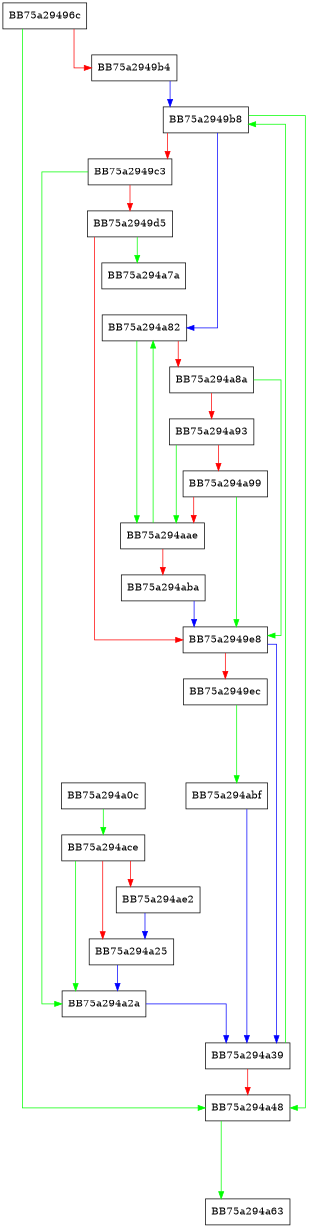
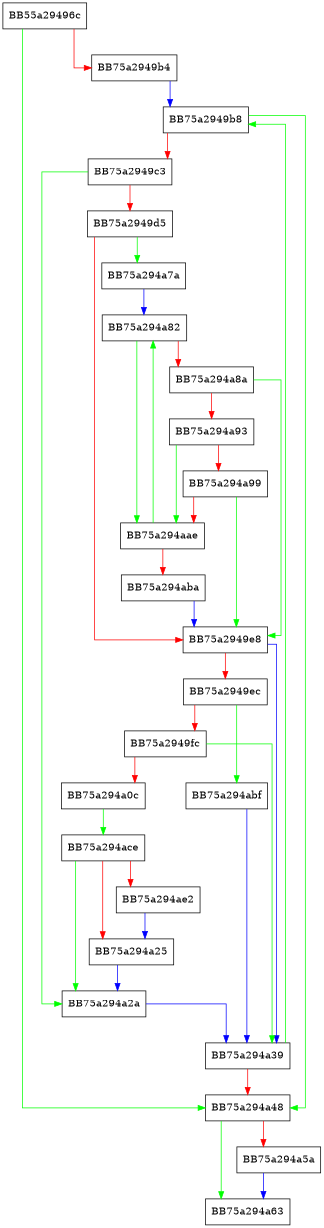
(45, 16) -> (45, 16)
(218, 242) -> (144, 298)
none -> (165, 744)
none -> (279, 1160)
